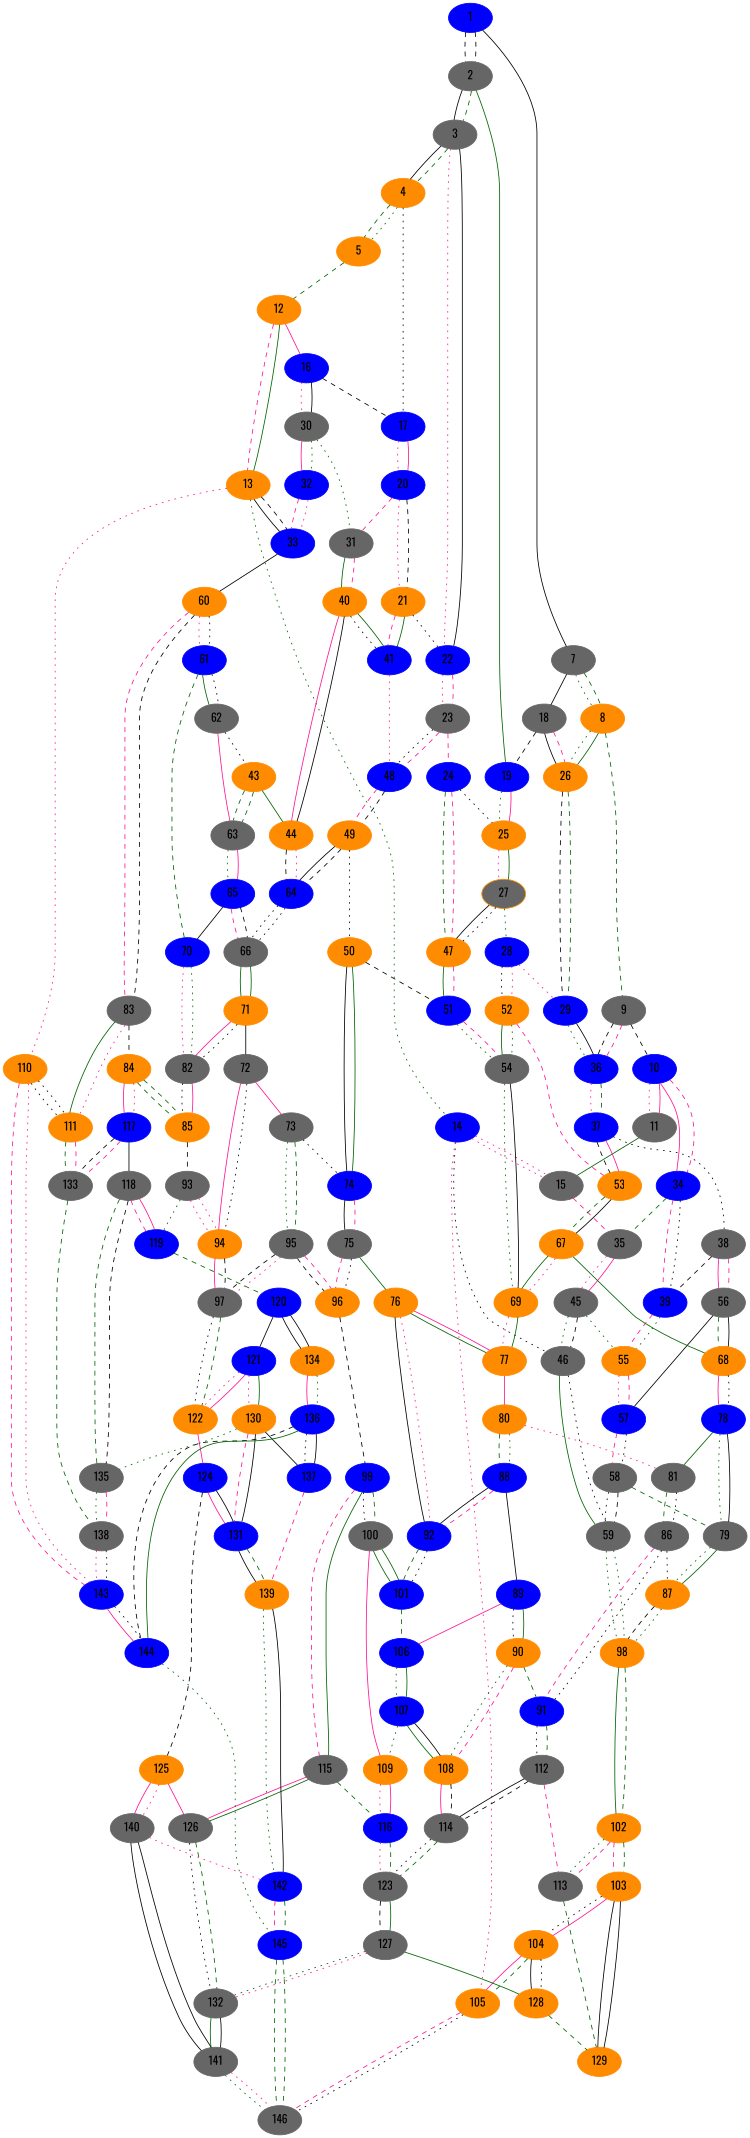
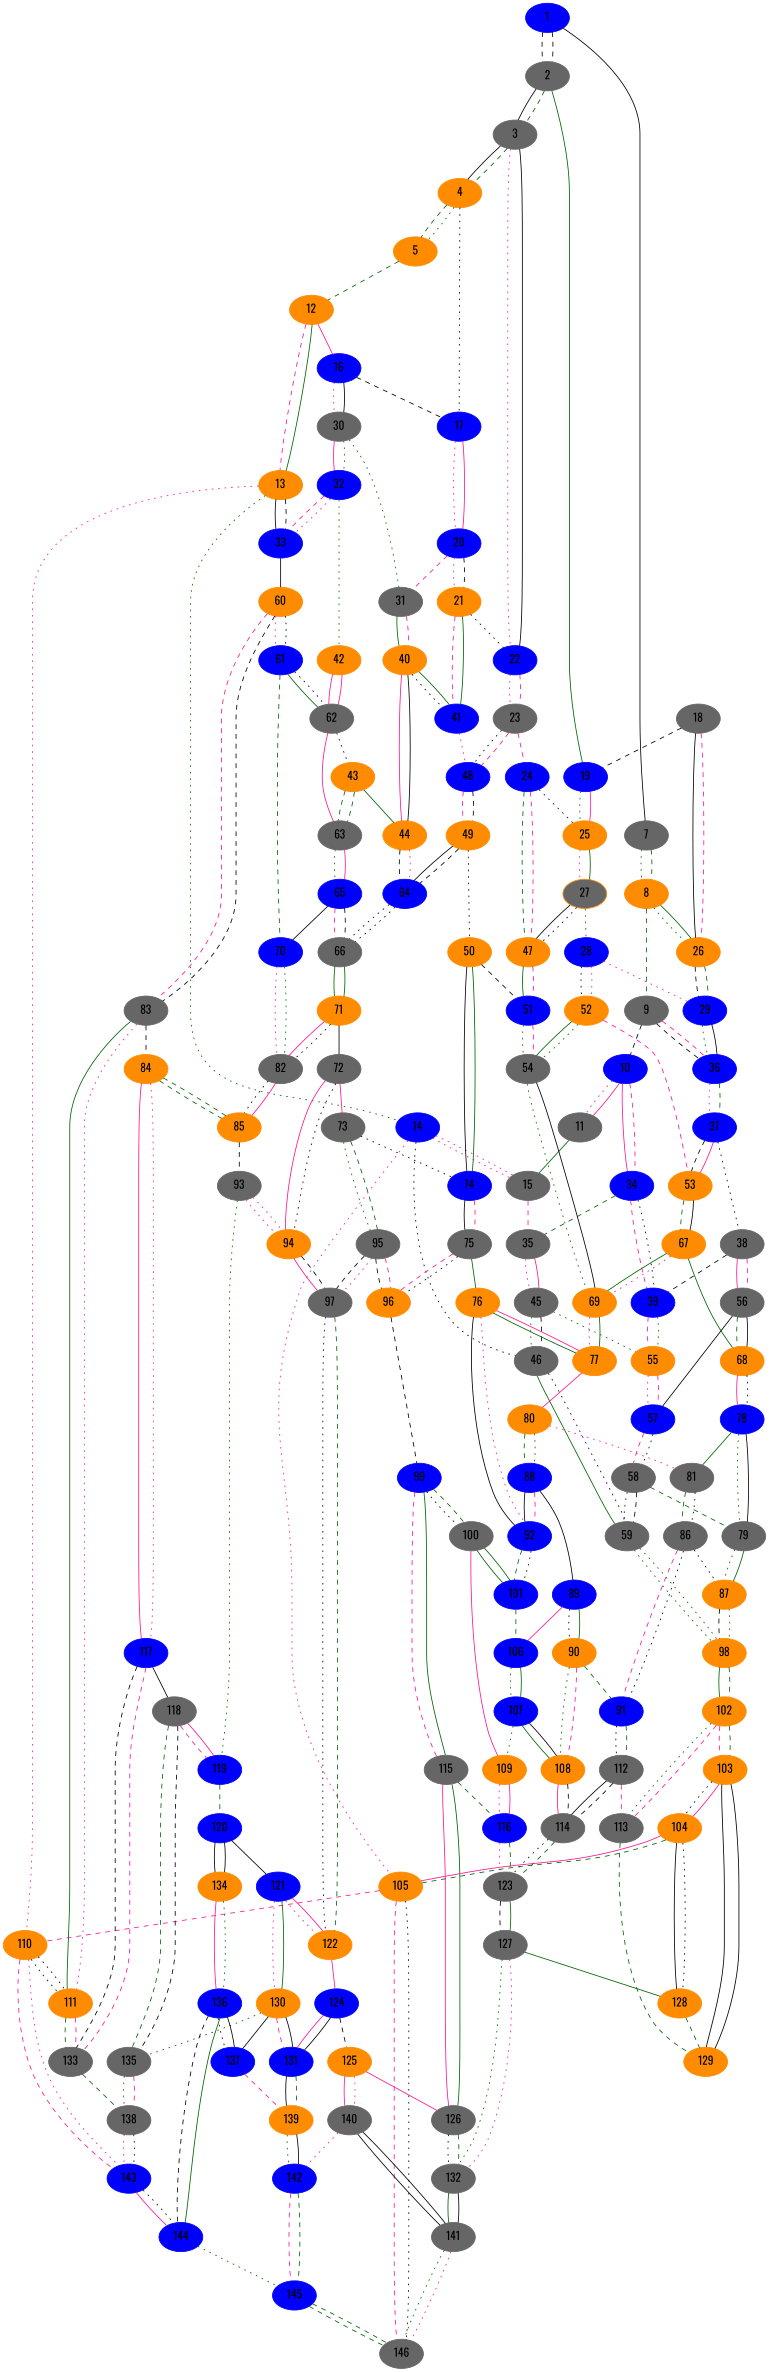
none -> (339, 660)
(559, 689) -> none
none -> (205, 1917)
